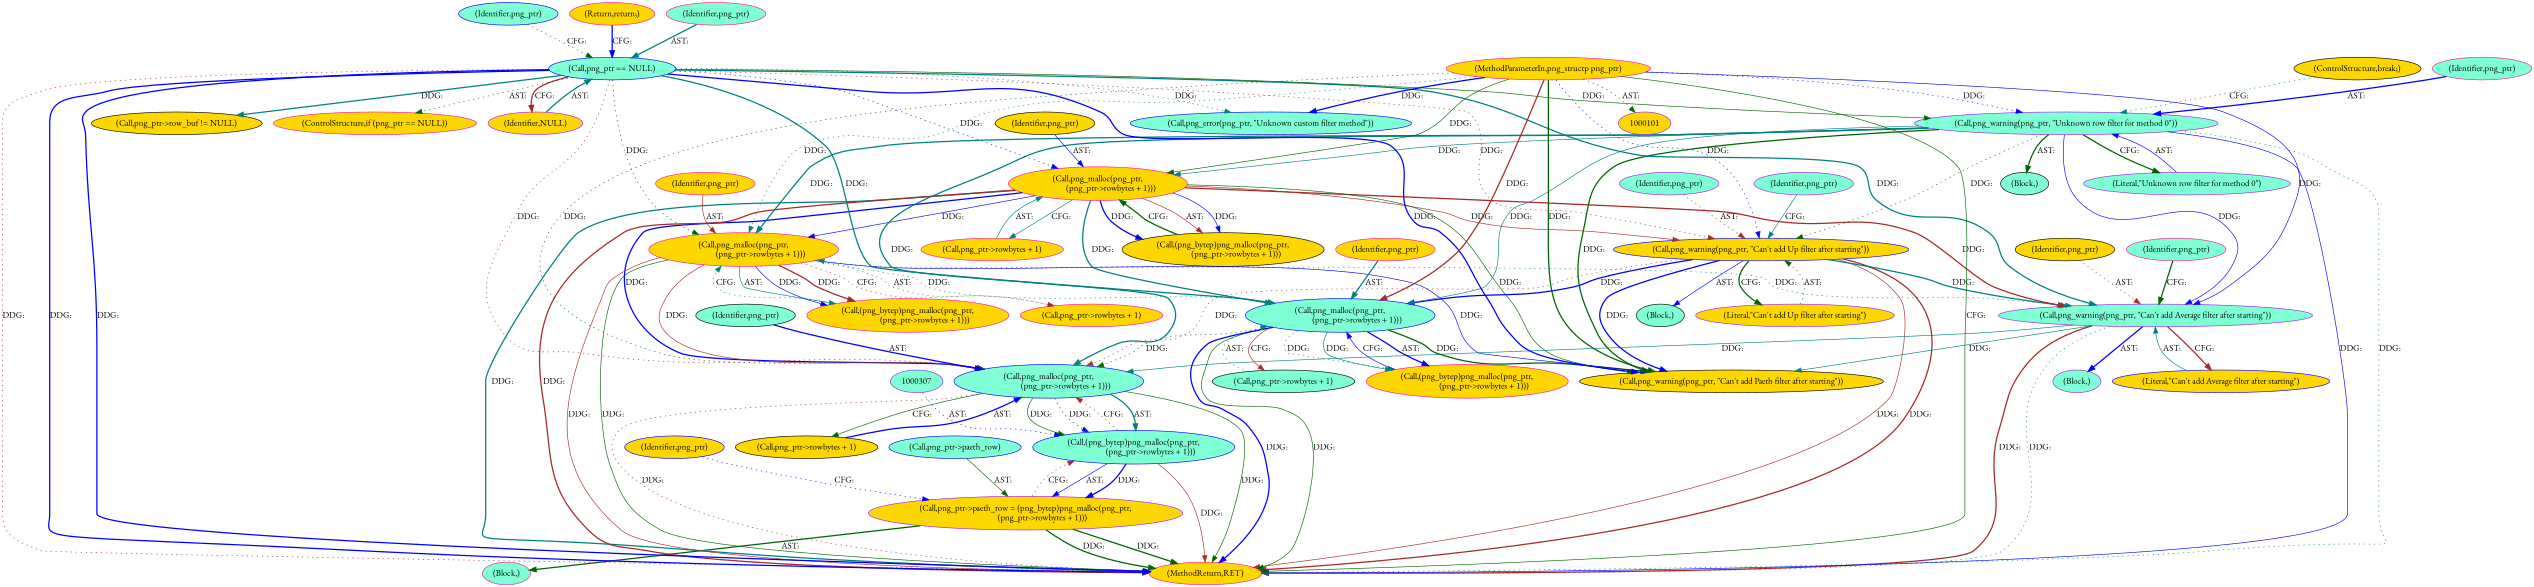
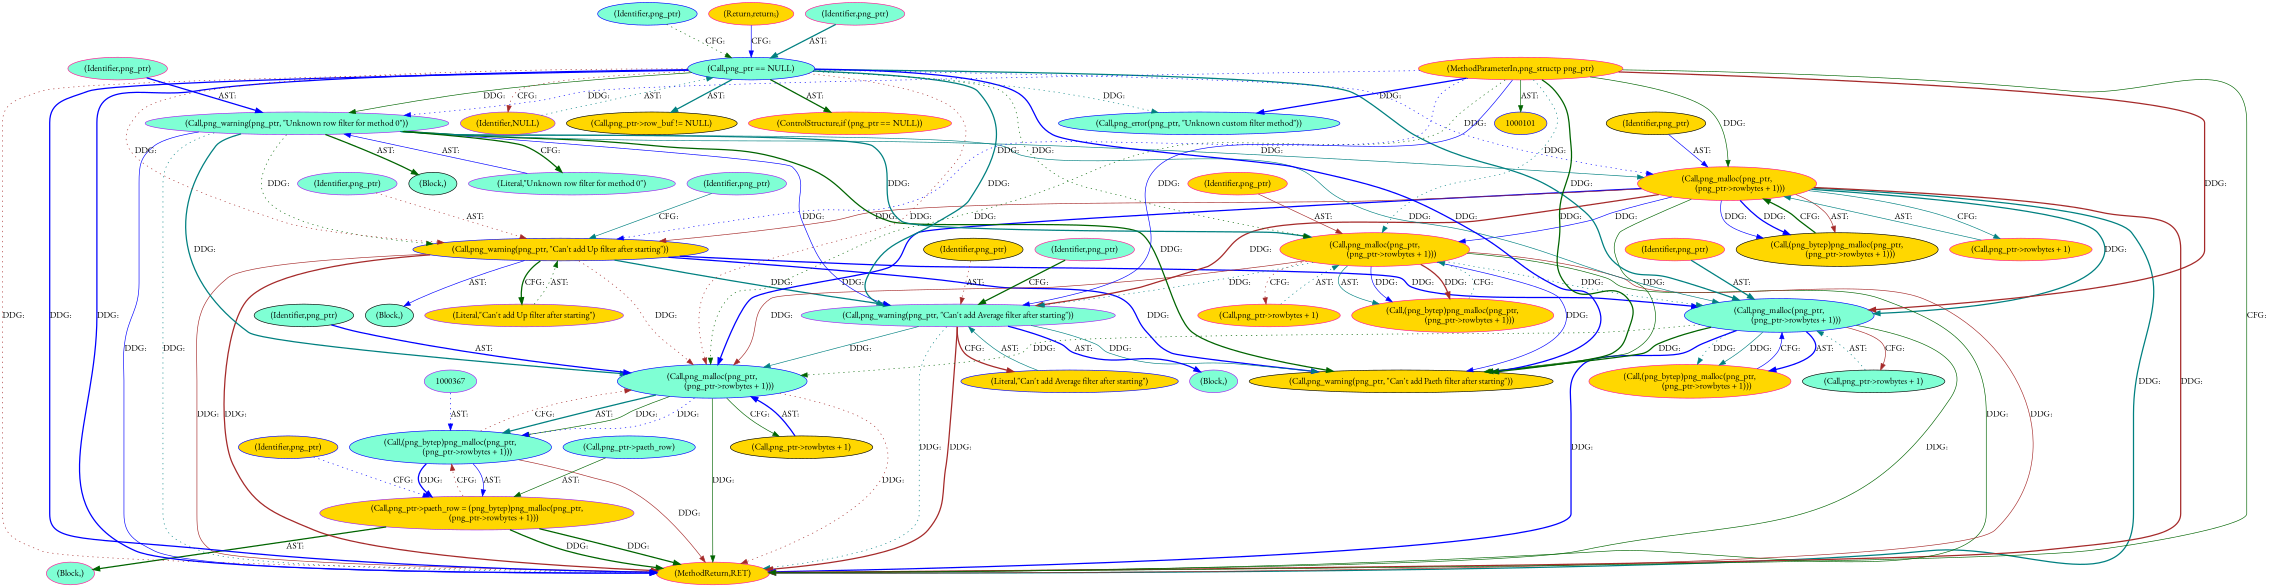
(612, 38) -> (751, 38)
(2357, 69) -> none
(536, 90) -> (594, 78)
(1609, 91) -> (1521, 93)
(497, 94) -> (798, 94)
(433, 96) -> (717, 96)
(565, 96) -> (624, 97)
(1645, 123) -> (1521, 123)
(917, 381) -> (450, 381)
